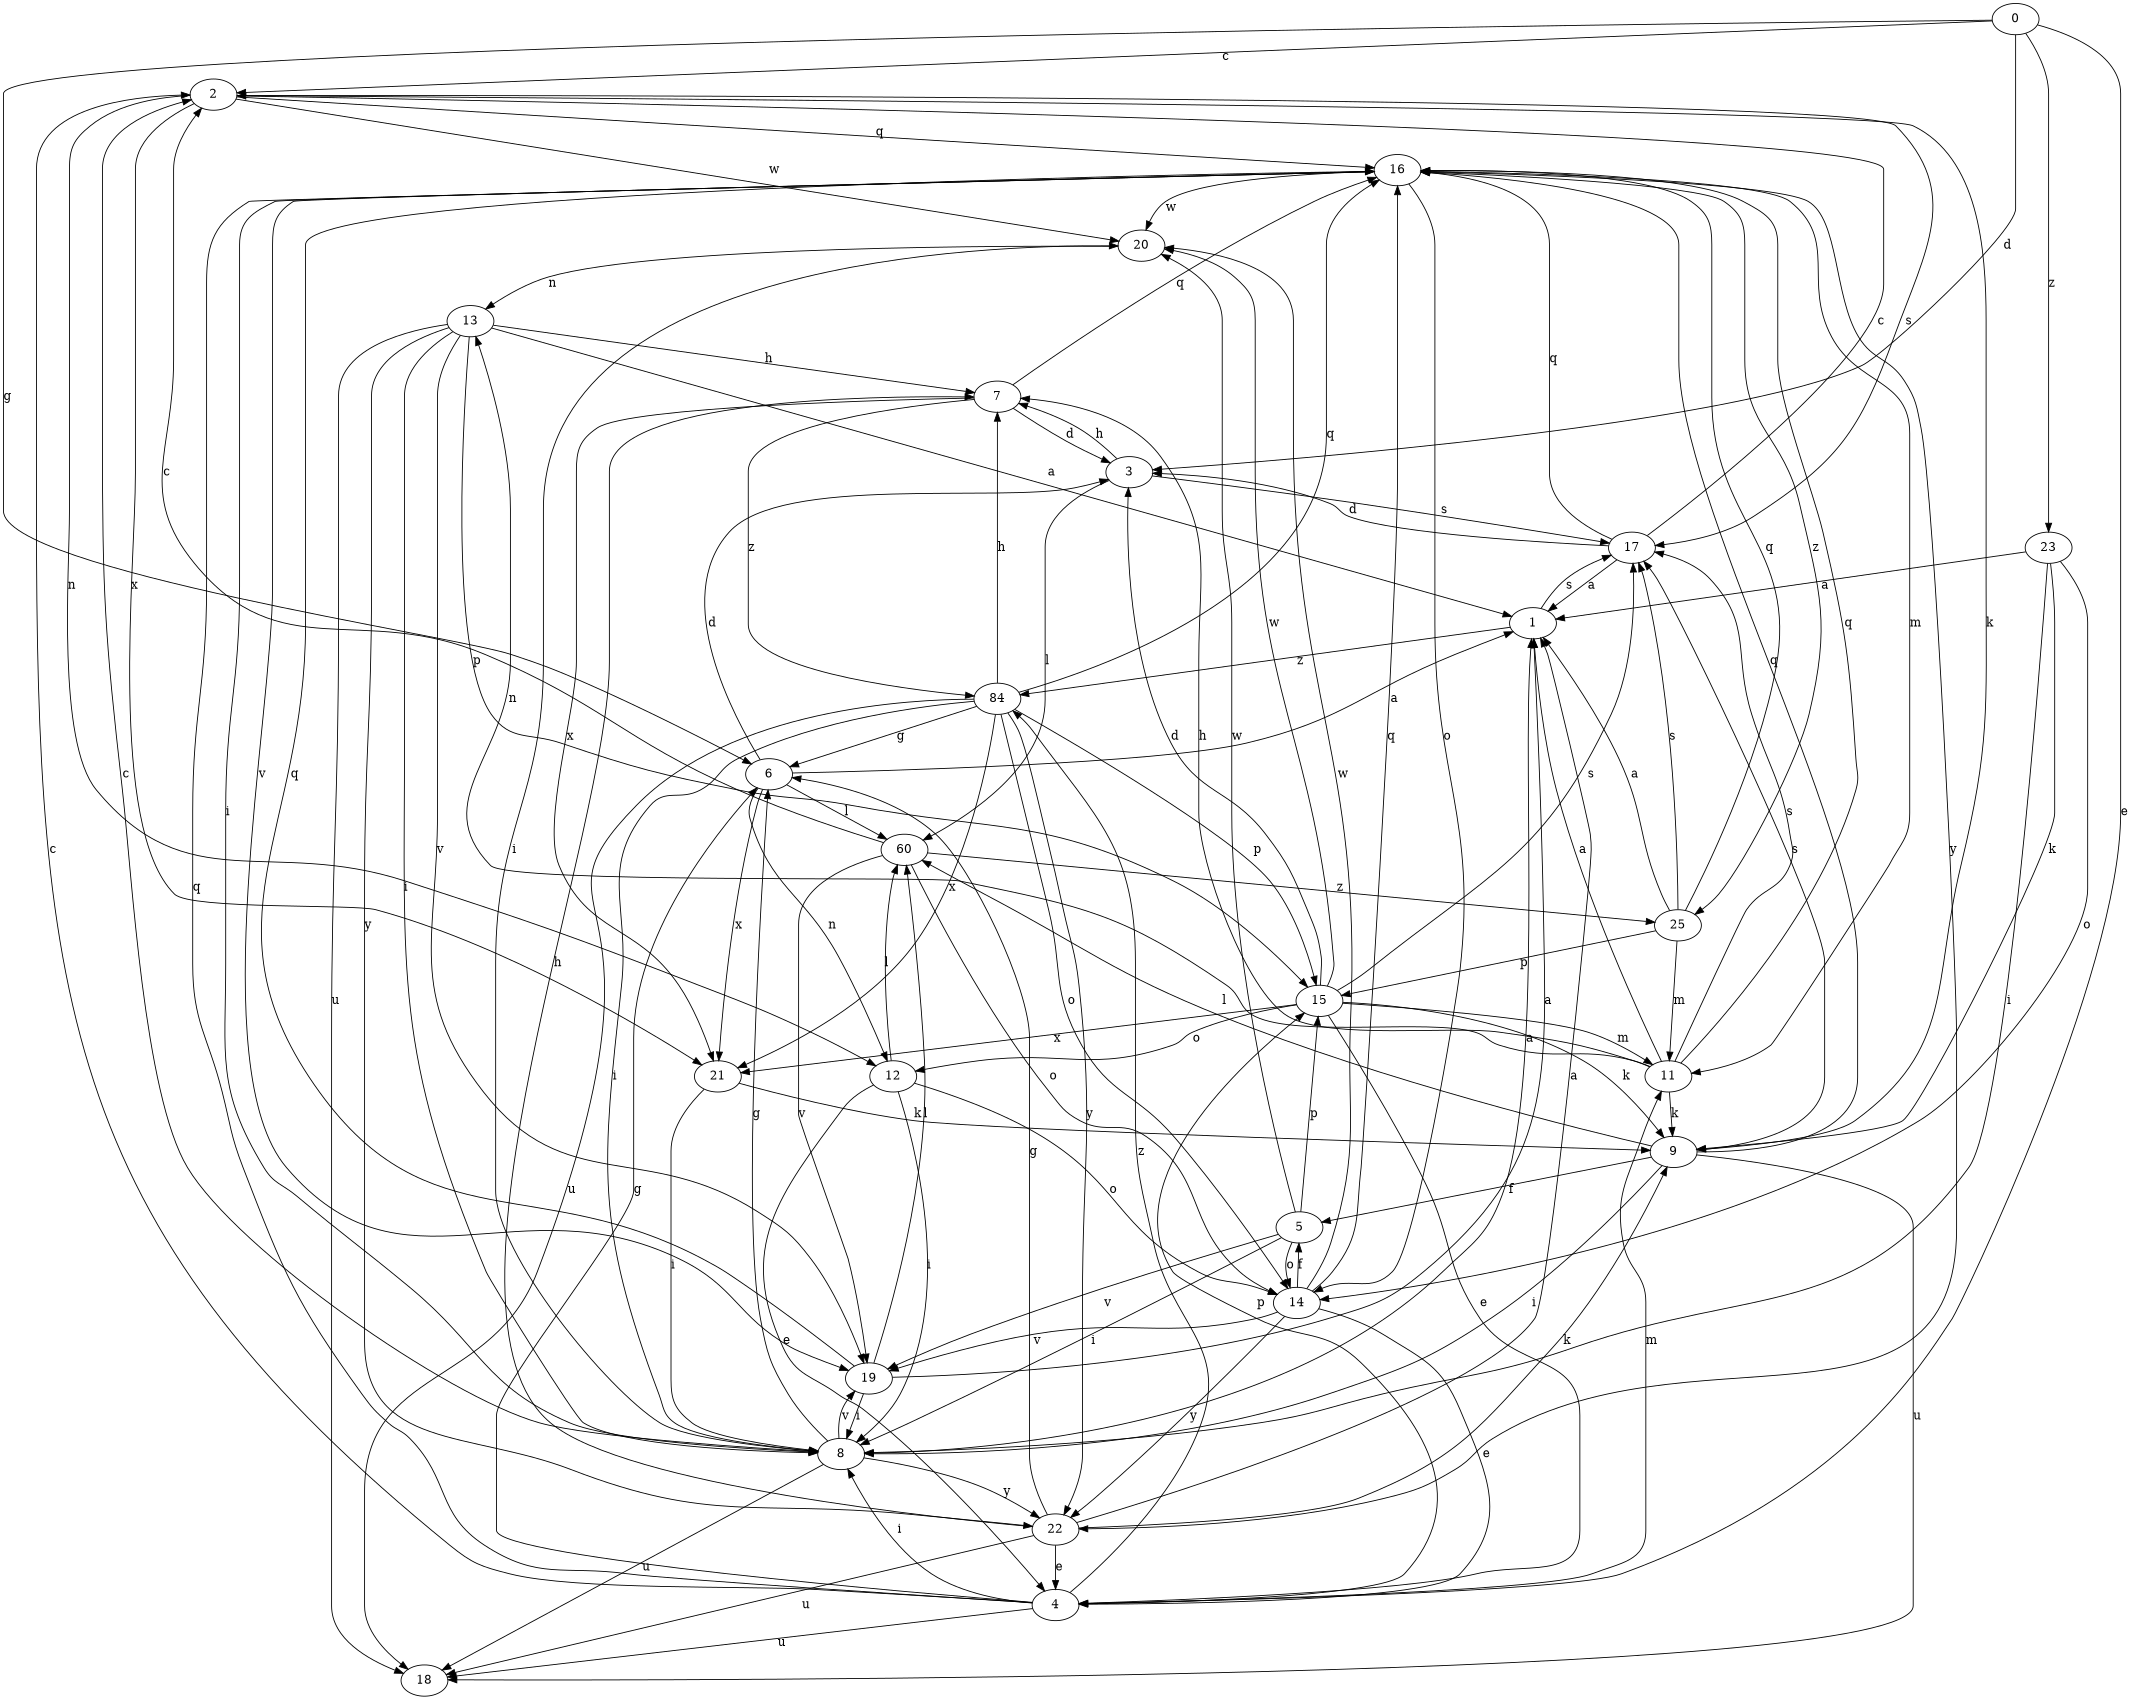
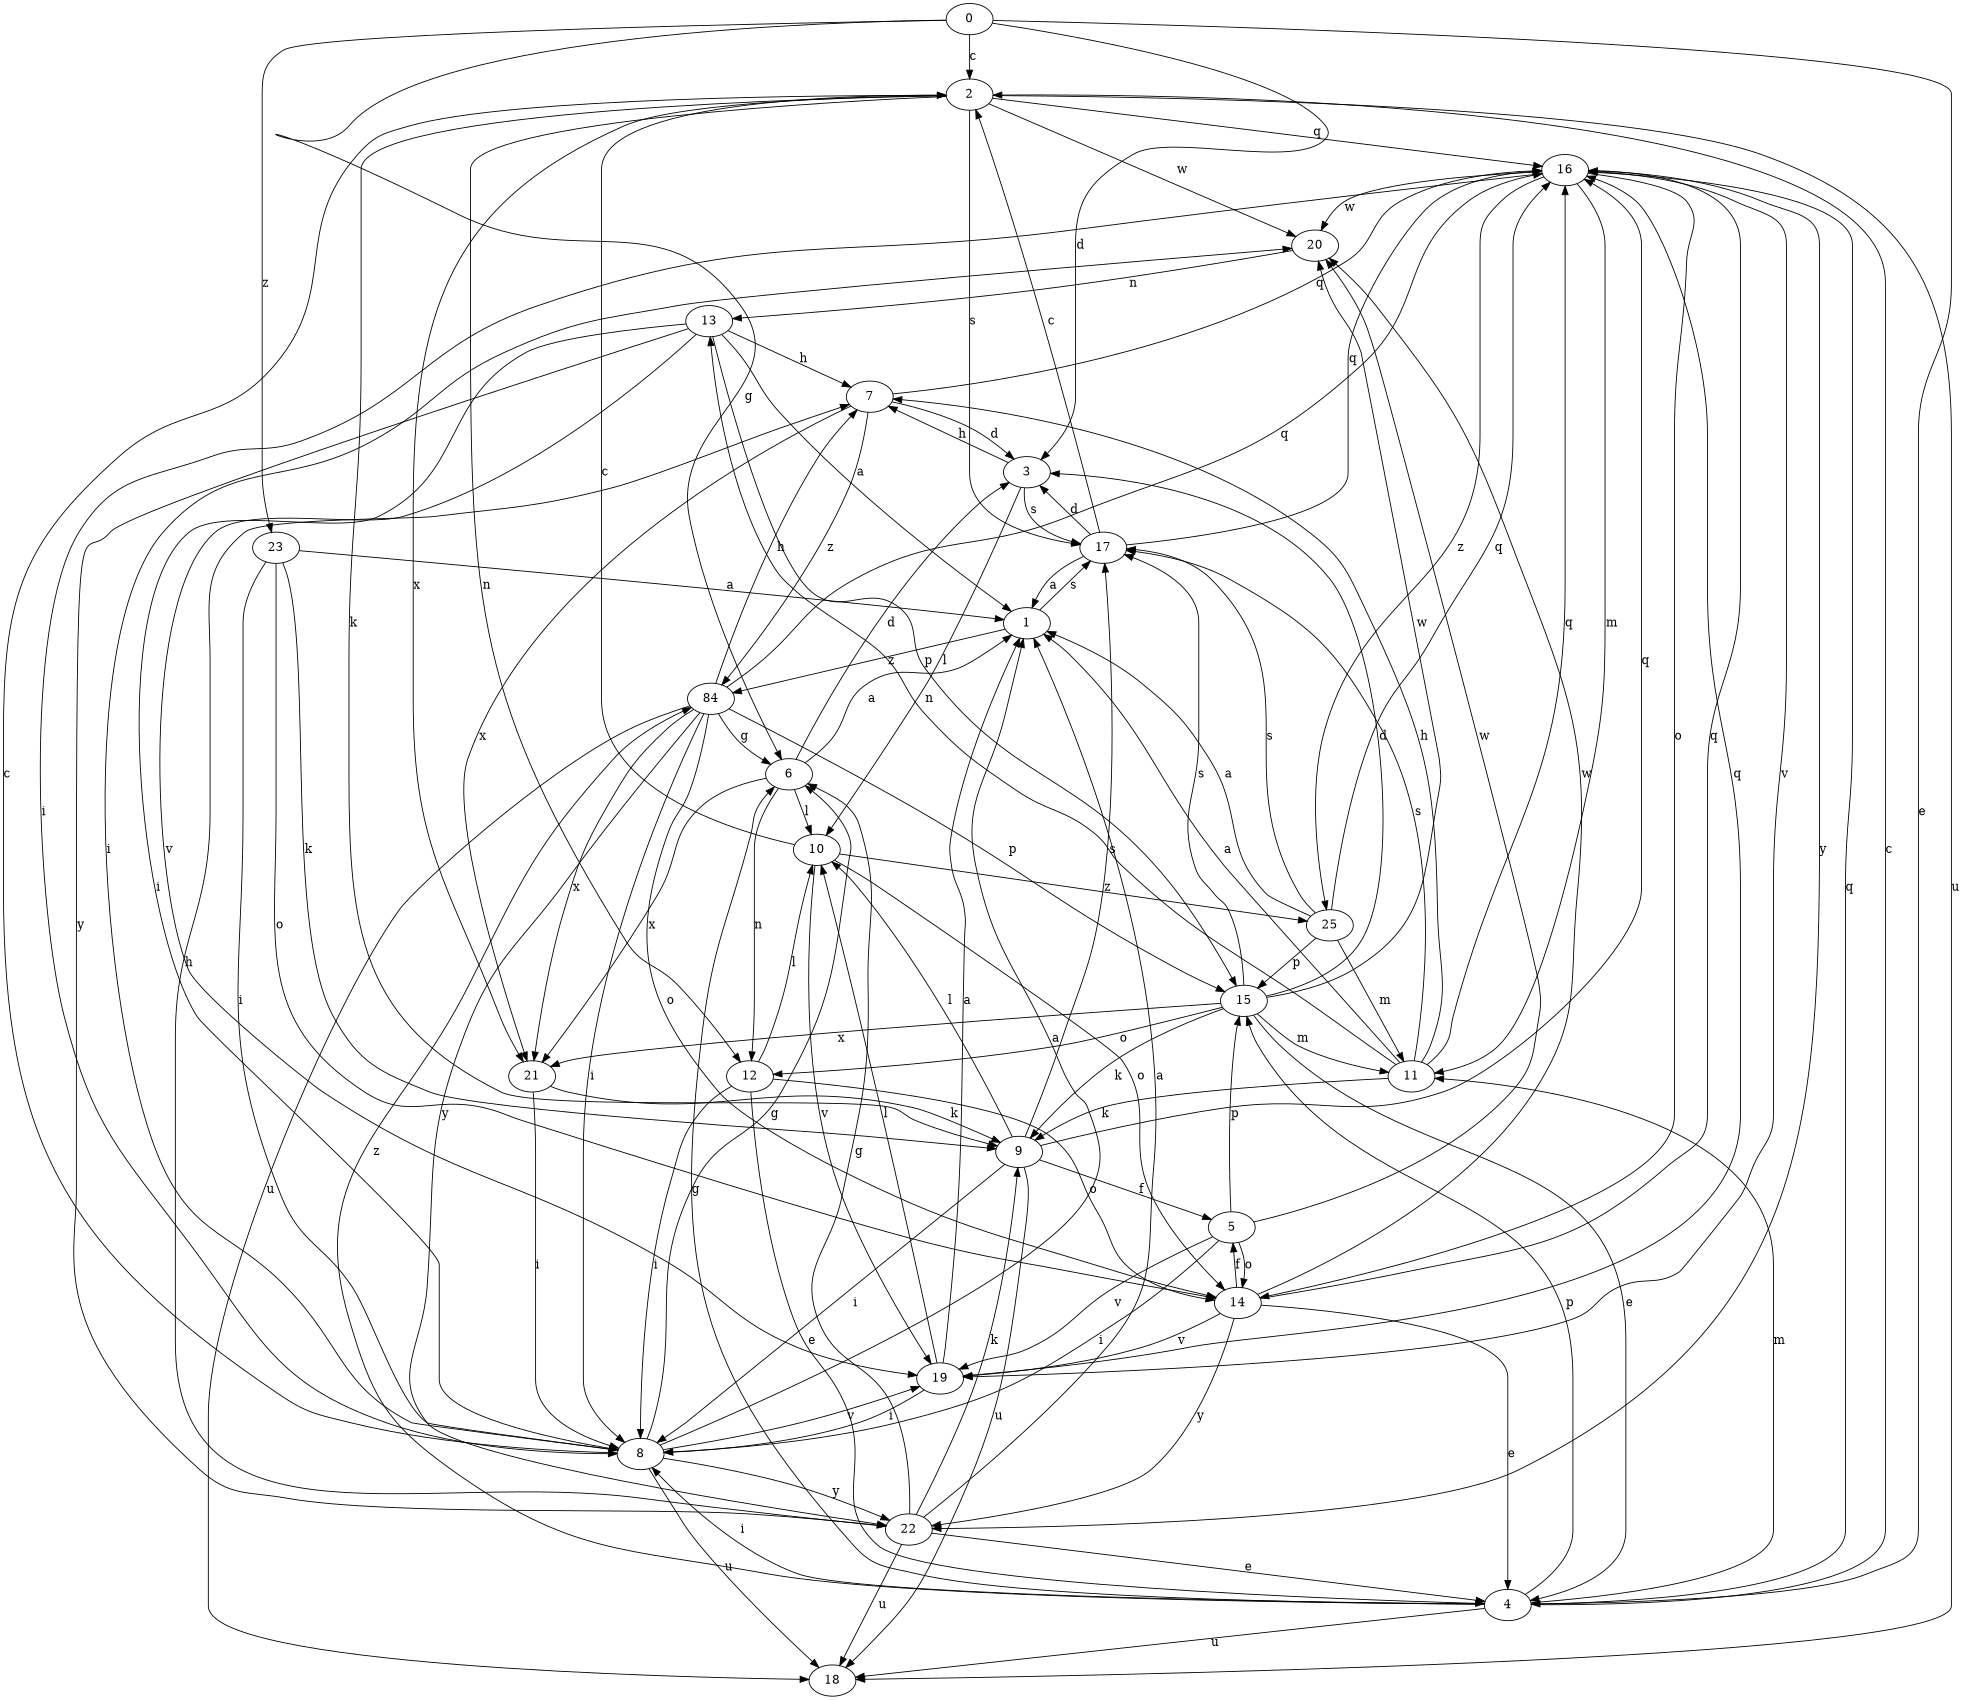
(905, 850) -> (817, 850)
(332, 978) -> (1951, 997)
